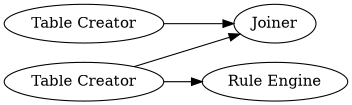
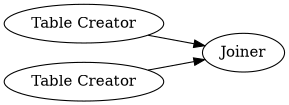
(275, 82) -> none
